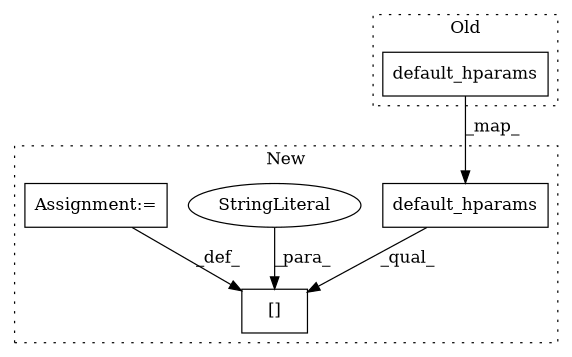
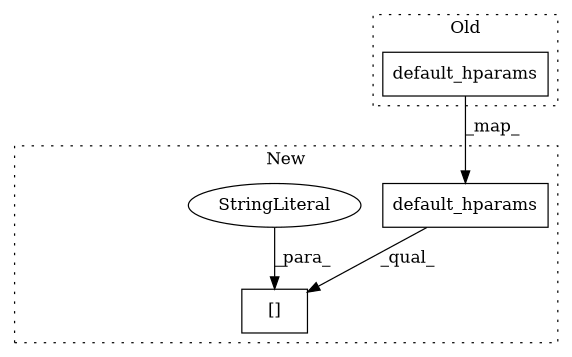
(96, 205) -> none
